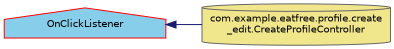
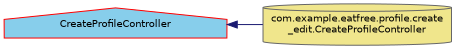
(85, 25) -> (116, 25)
